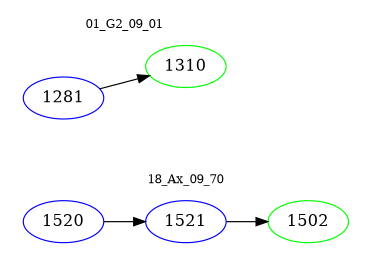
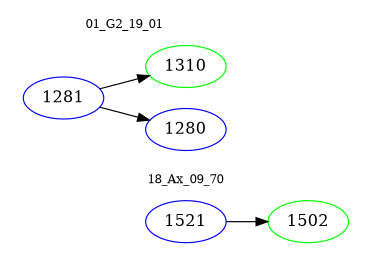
(125, 25) -> (125, 25)
none -> (186, 130)
(64, 222) -> none
